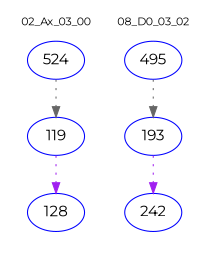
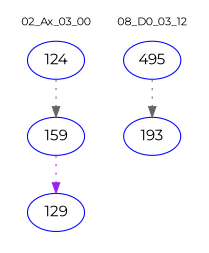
(154, 23) -> (153, 23)
(56, 60) -> (56, 60)
(56, 136) -> (56, 136)
(56, 212) -> (56, 212)
(153, 212) -> none
